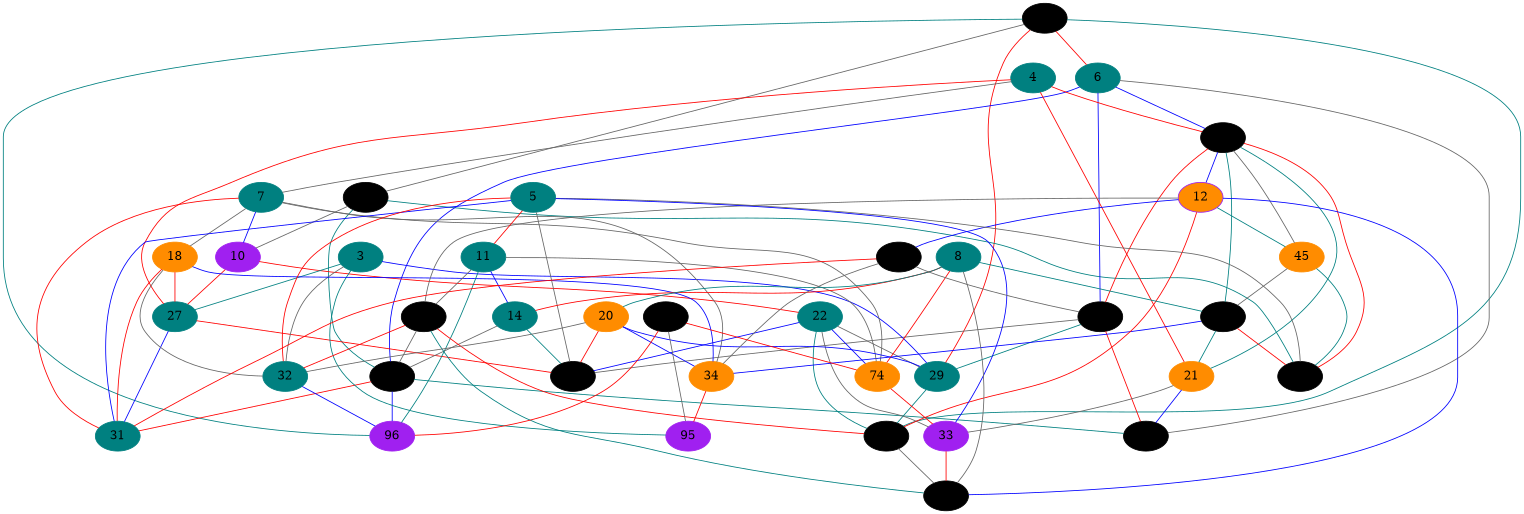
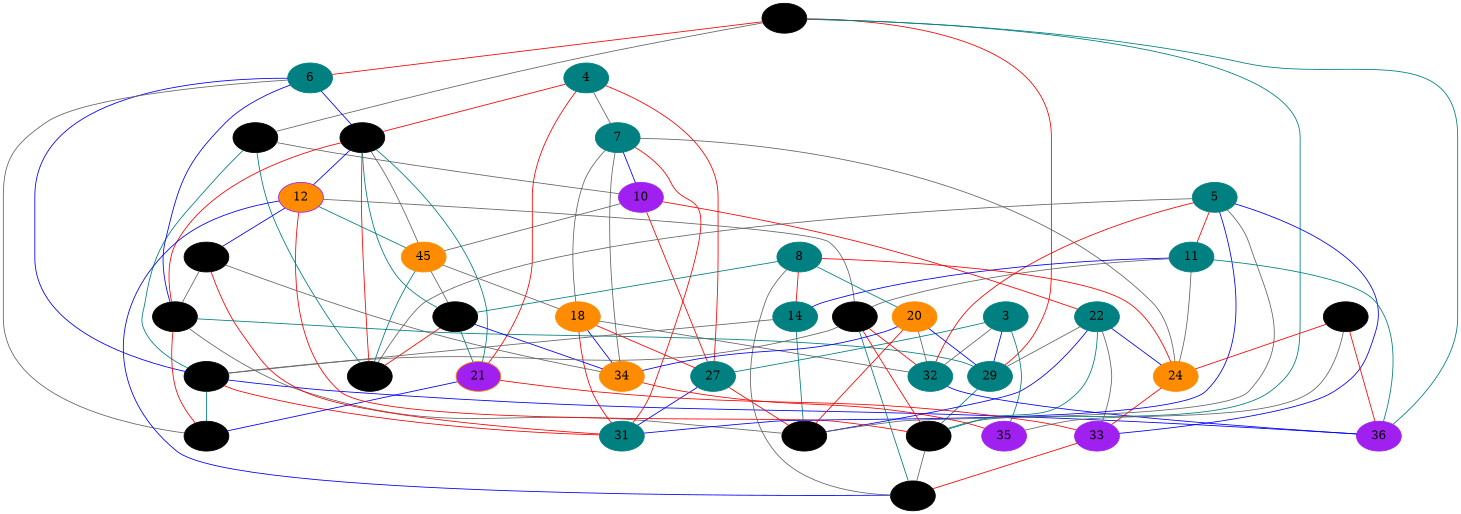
none -> (541, 225)
none -> (501, 287)
(877, 376) -> (1176, 376)
(1192, 376) -> (478, 376)
(1051, 418) -> (702, 399)
(392, 436) -> (1379, 436)
(688, 436) -> (1004, 436)
